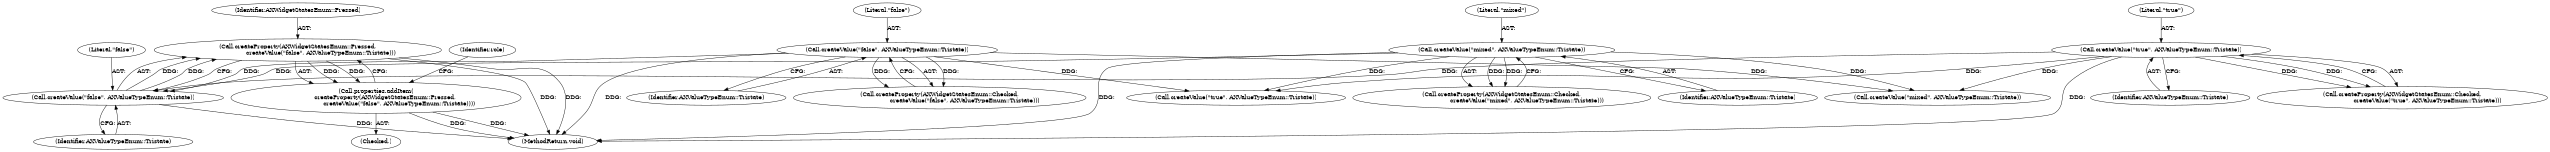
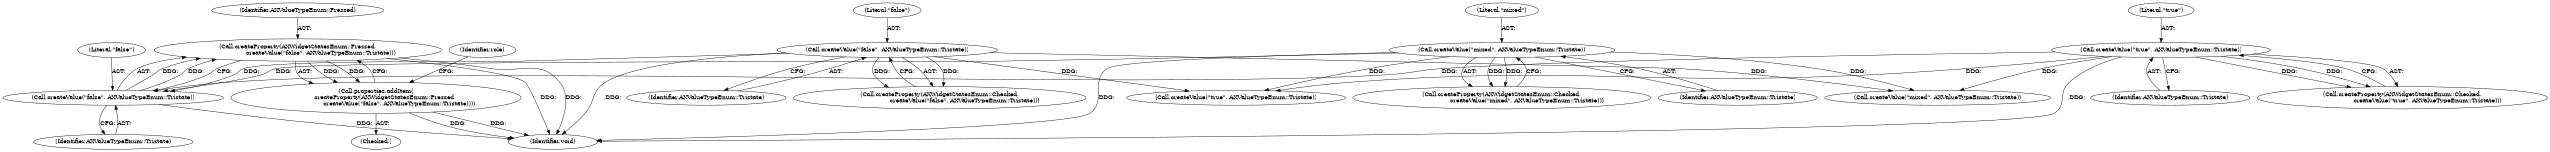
(298, 10) -> (298, 10)
(553, 142) -> (553, 142)
